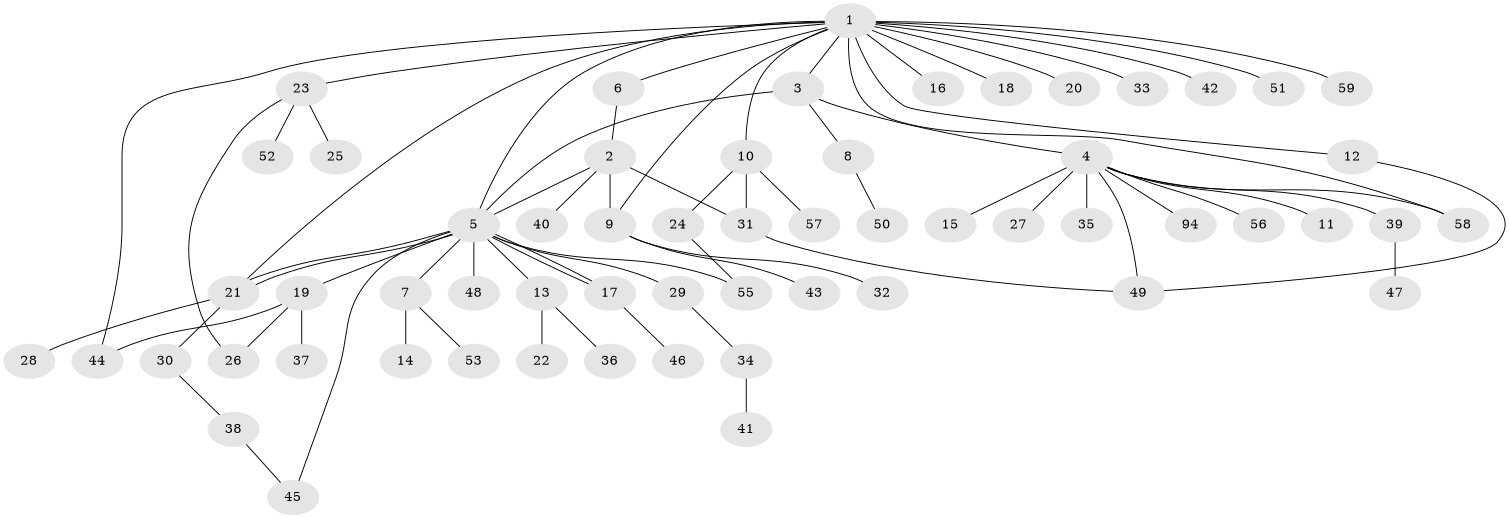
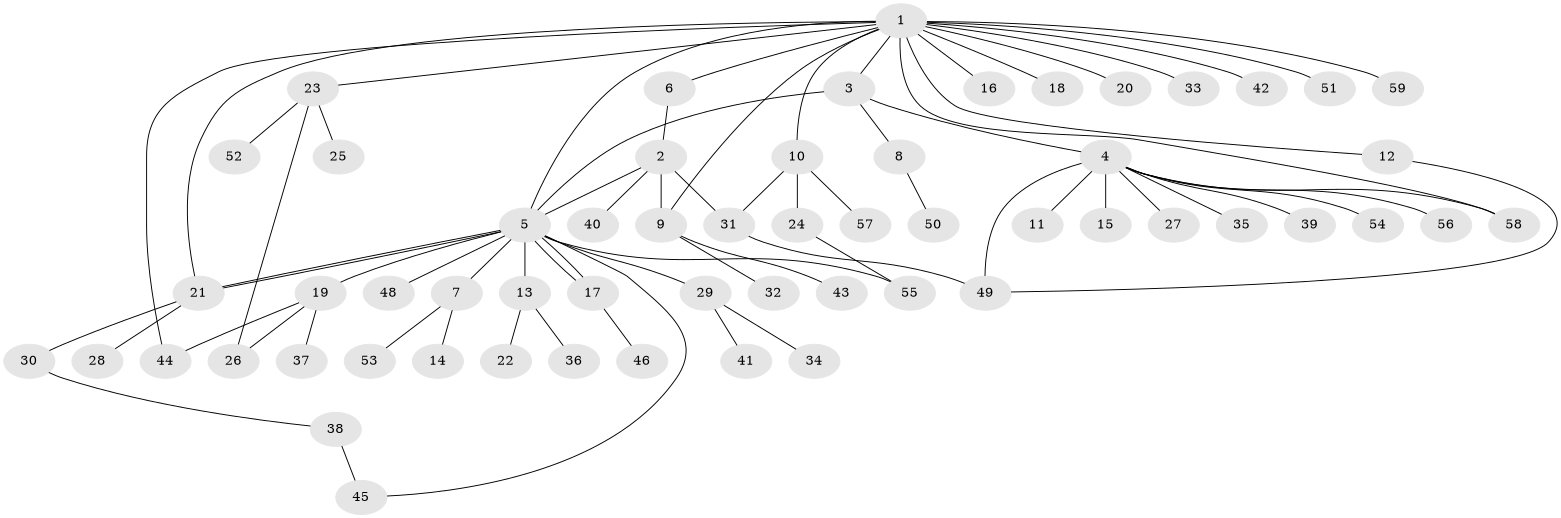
(1191, 225) -> (1378, 225)
(1395, 293) -> none
(746, 395) -> (726, 327)
